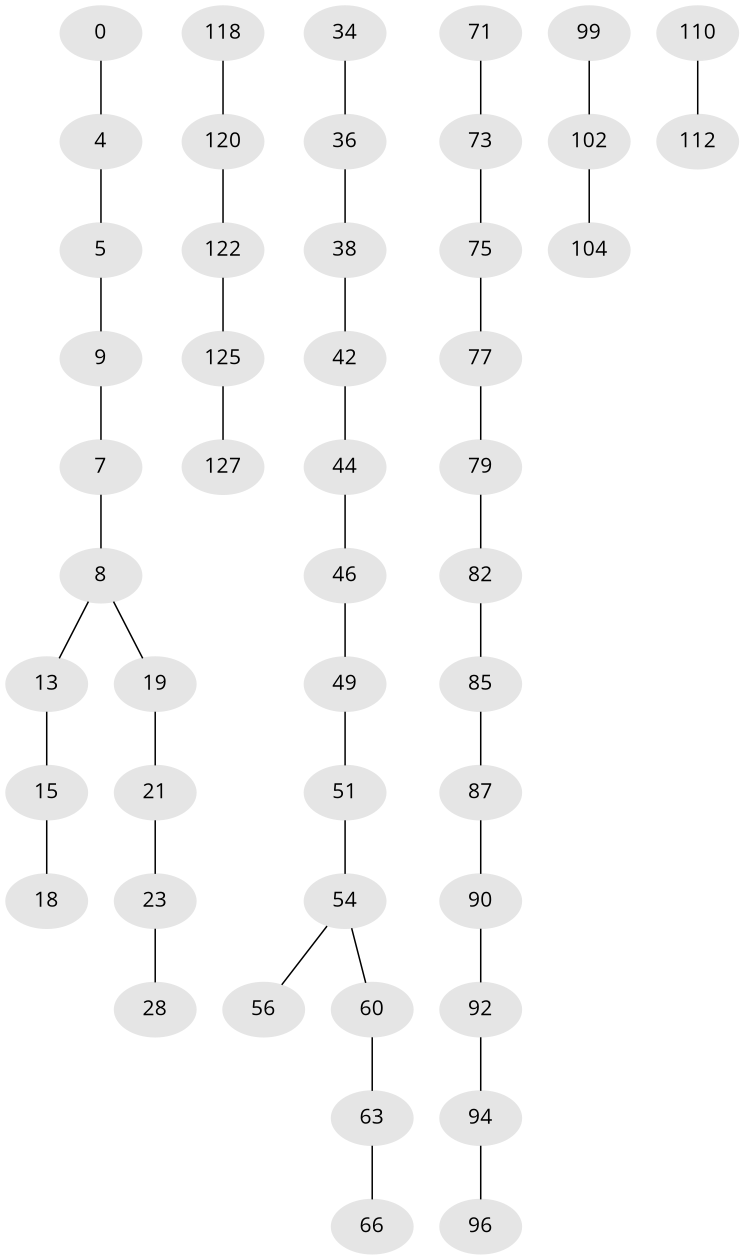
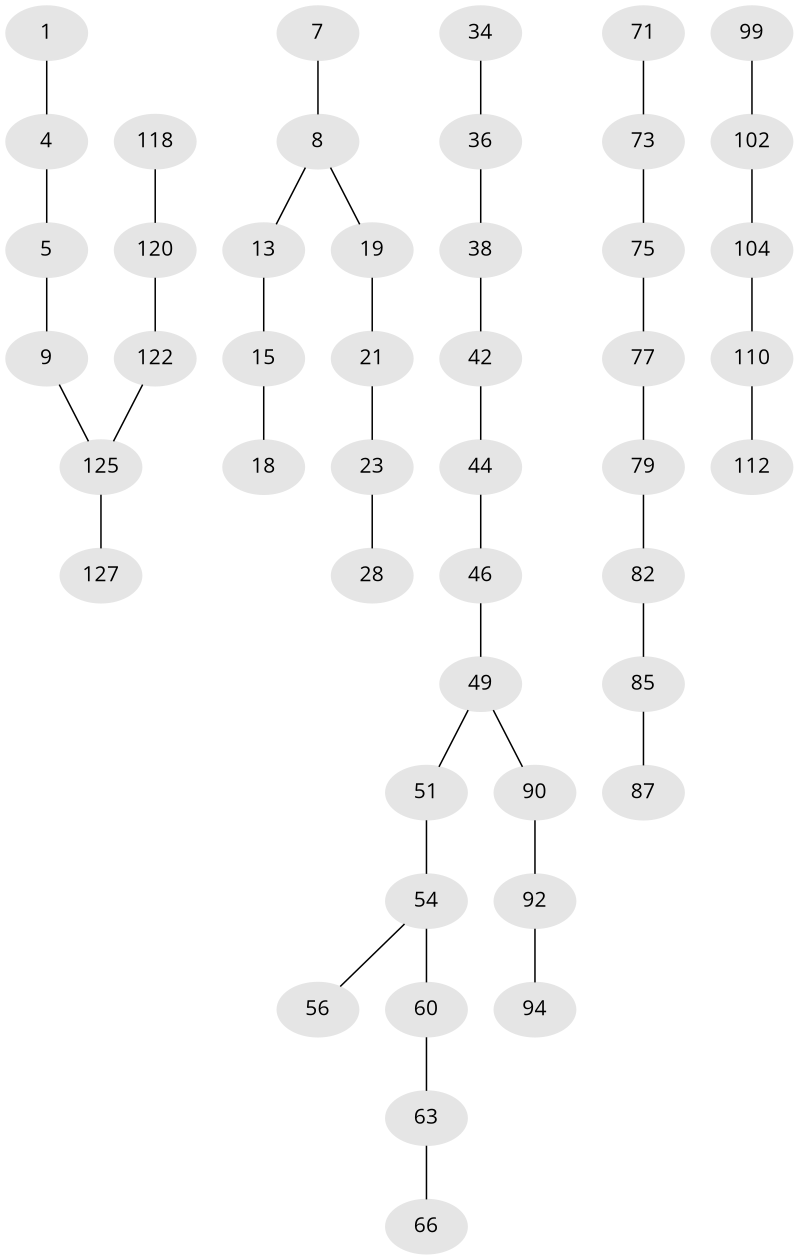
(101, 33) -> (47, 33)
none -> (752, 305)
(101, 413) -> (74, 413)
(481, 847) -> (508, 738)
(481, 1227) -> none
